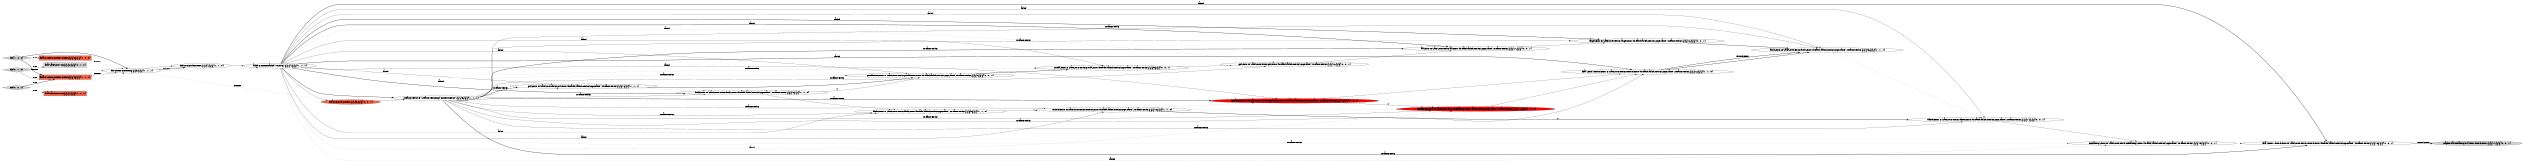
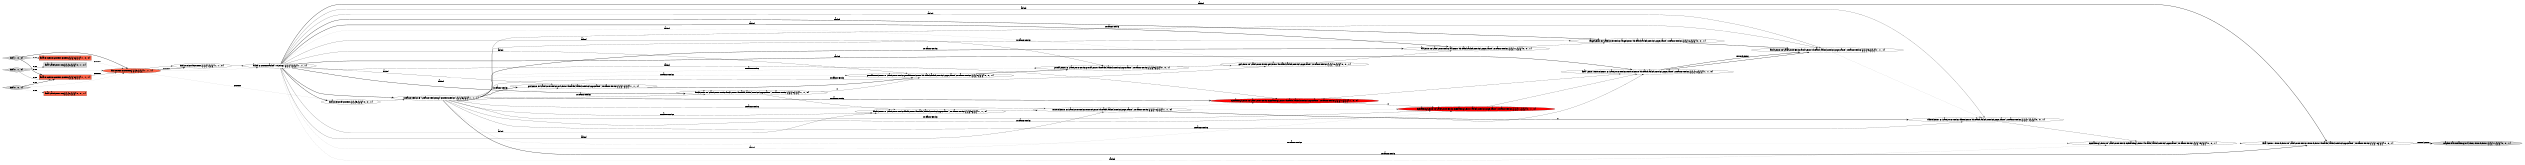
(35, 70) -> (35, 70)
(132, 71) -> (132, 71)
(302, 87) -> (302, 87)
(351, 102) -> (351, 102)
